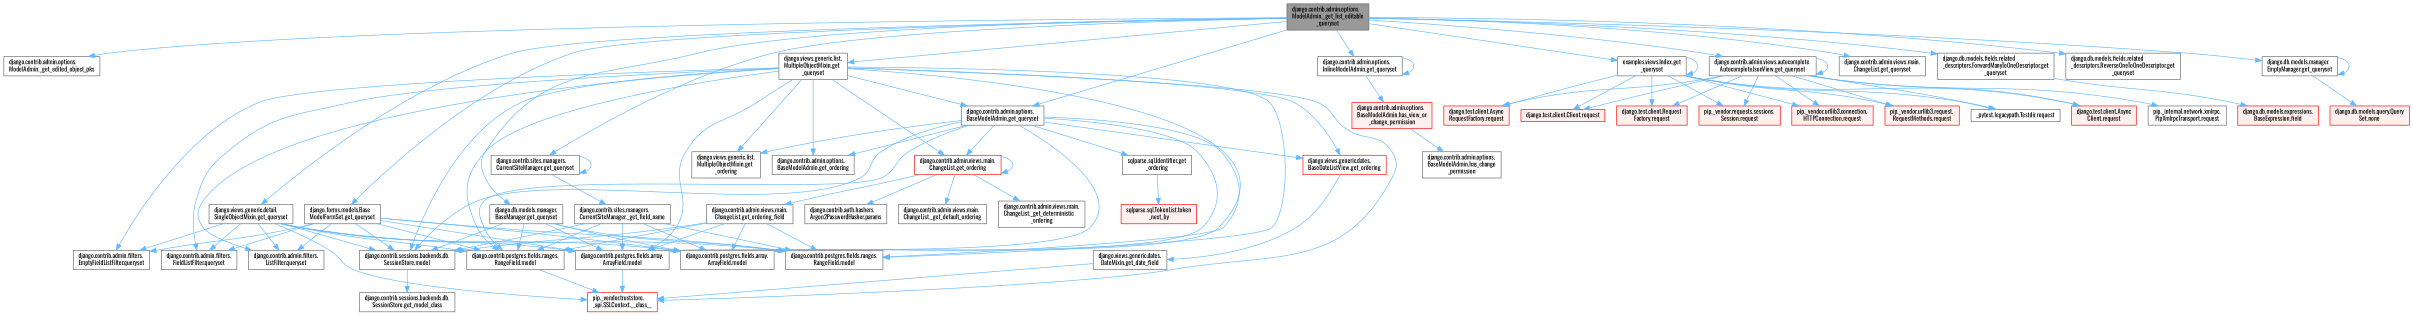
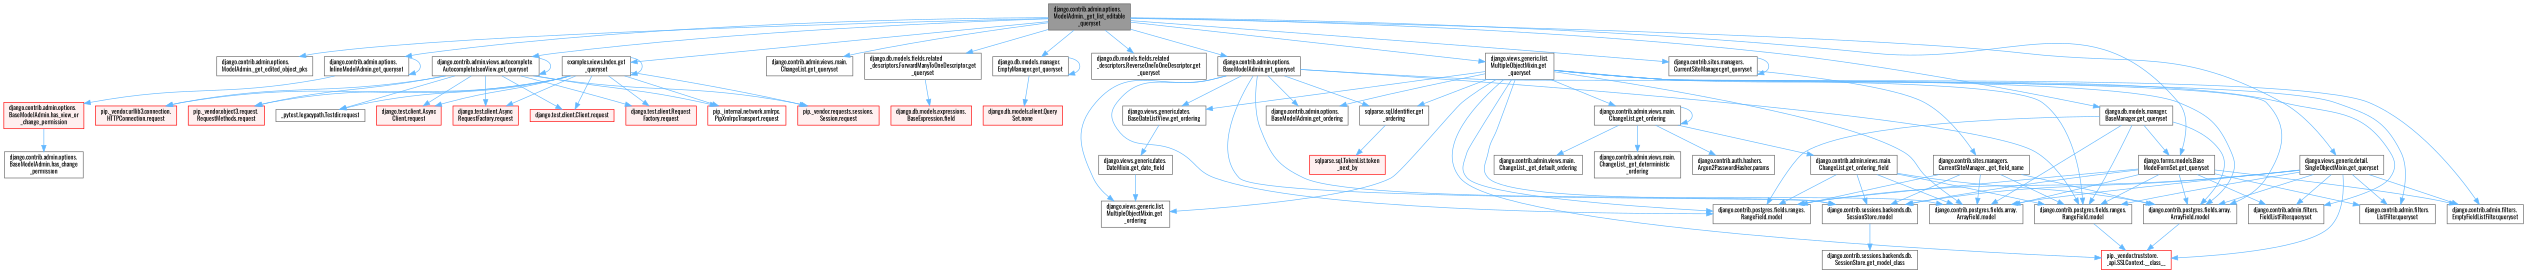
(904, 90) -> (1456, 91)
none -> (679, 93)
(1922, 116) -> (226, 116)
(2187, 116) -> (747, 116)
(2370, 116) -> (1023, 116)
(982, 138) -> none
(958, 165) -> (1638, 116)
(1345, 165) -> (1164, 116)
(470, 236) -> (2154, 138)
(878, 281) -> (1136, 184)
